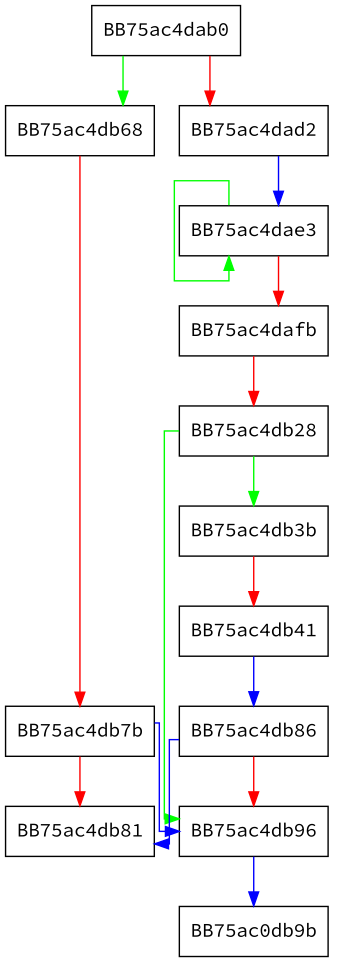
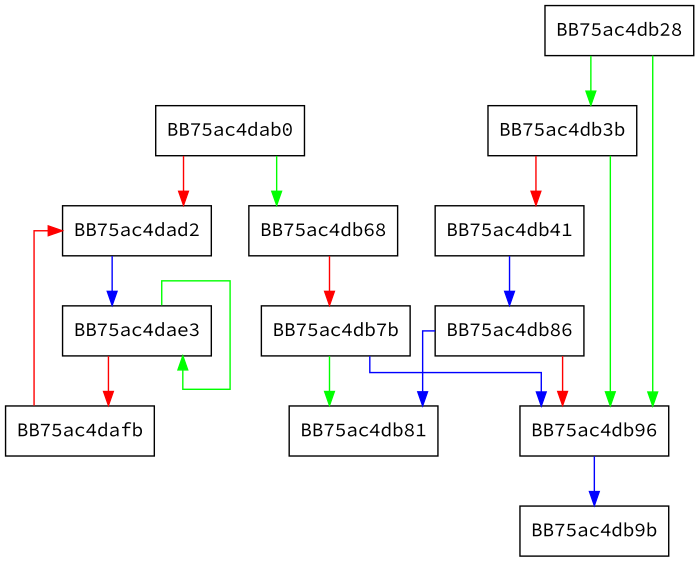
none -> (610, 274)
(254, 374) -> (34, 311)
(80, 774) -> (329, 374)
(254, 931) -> (594, 531)
